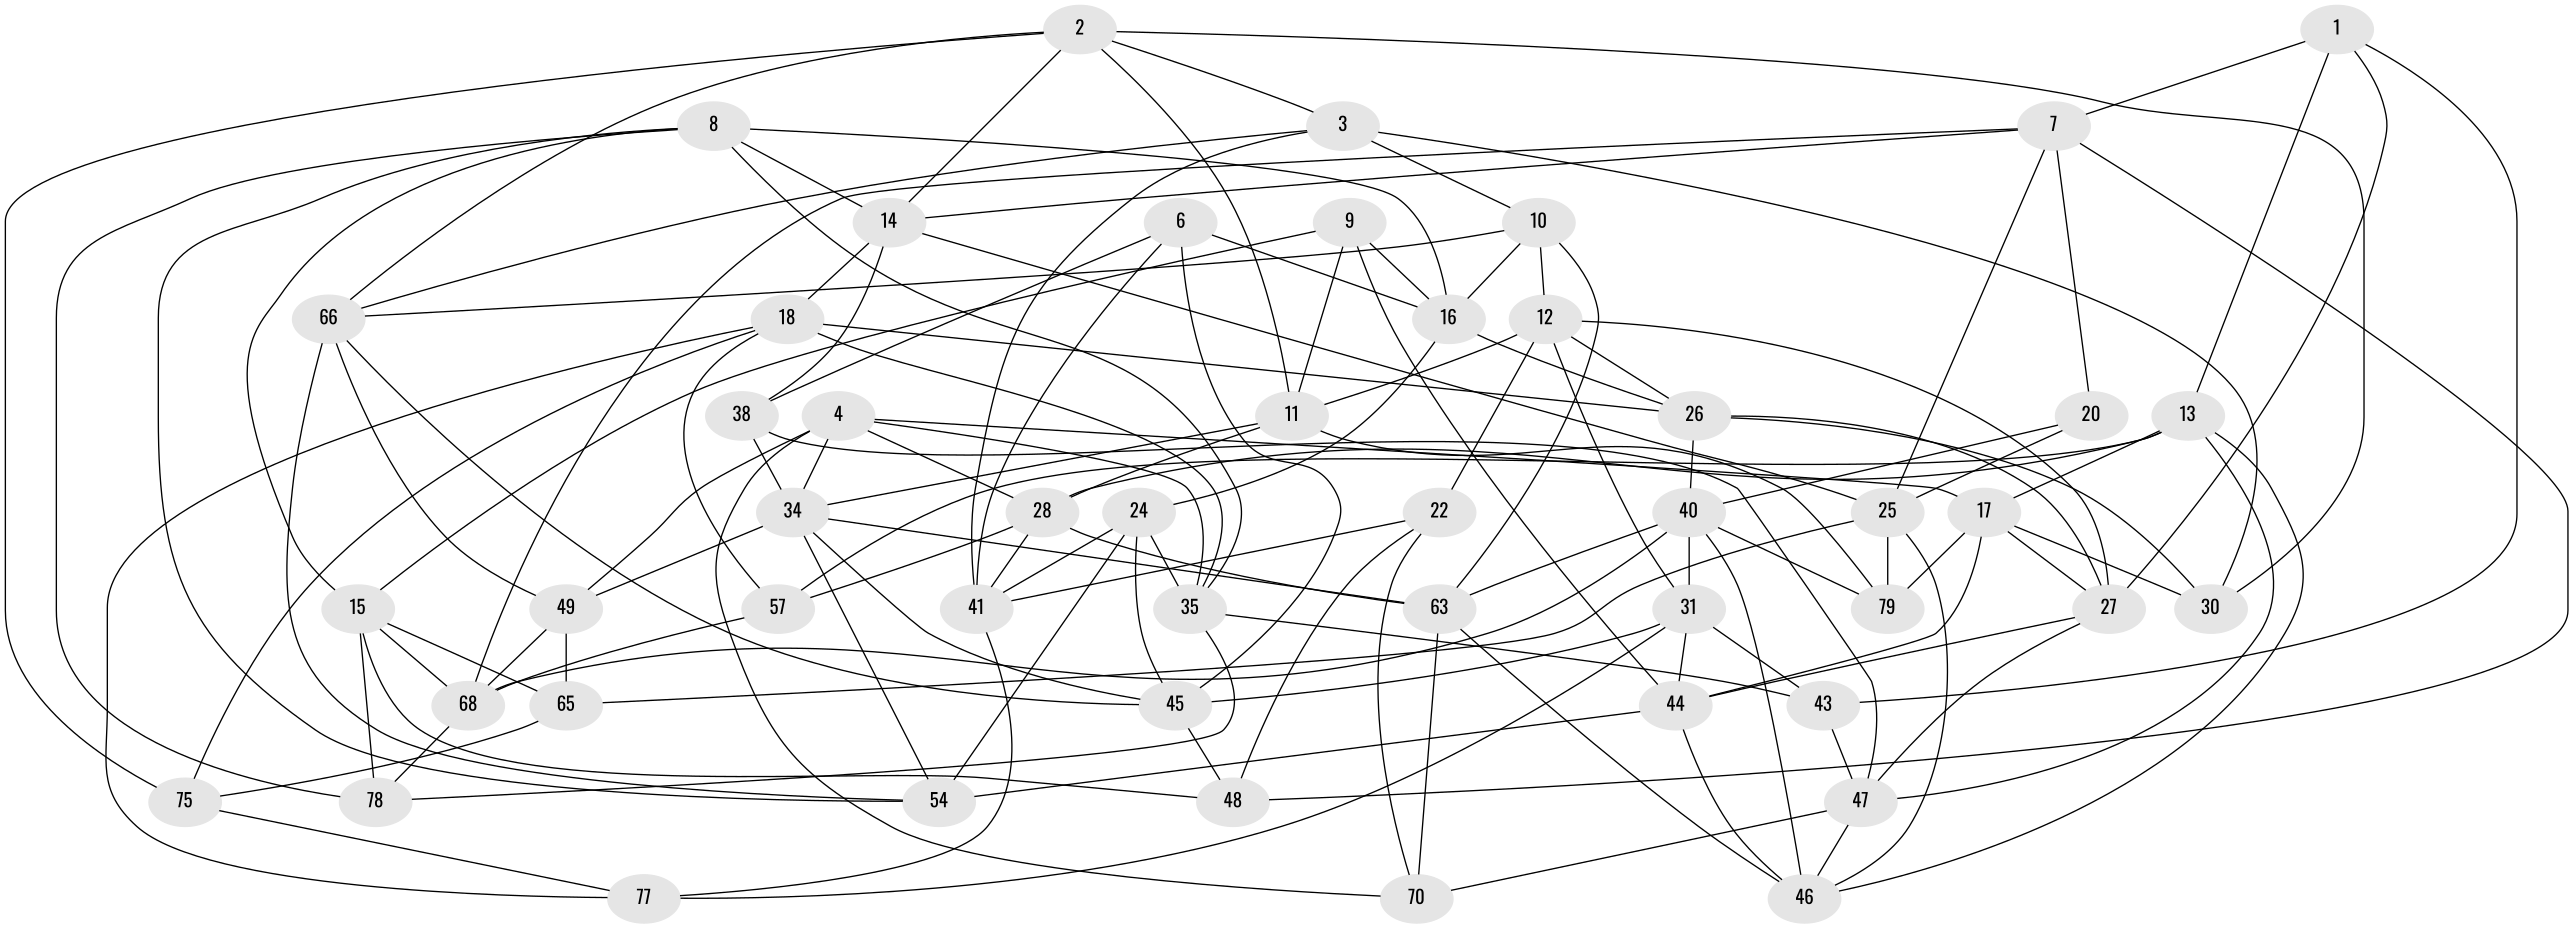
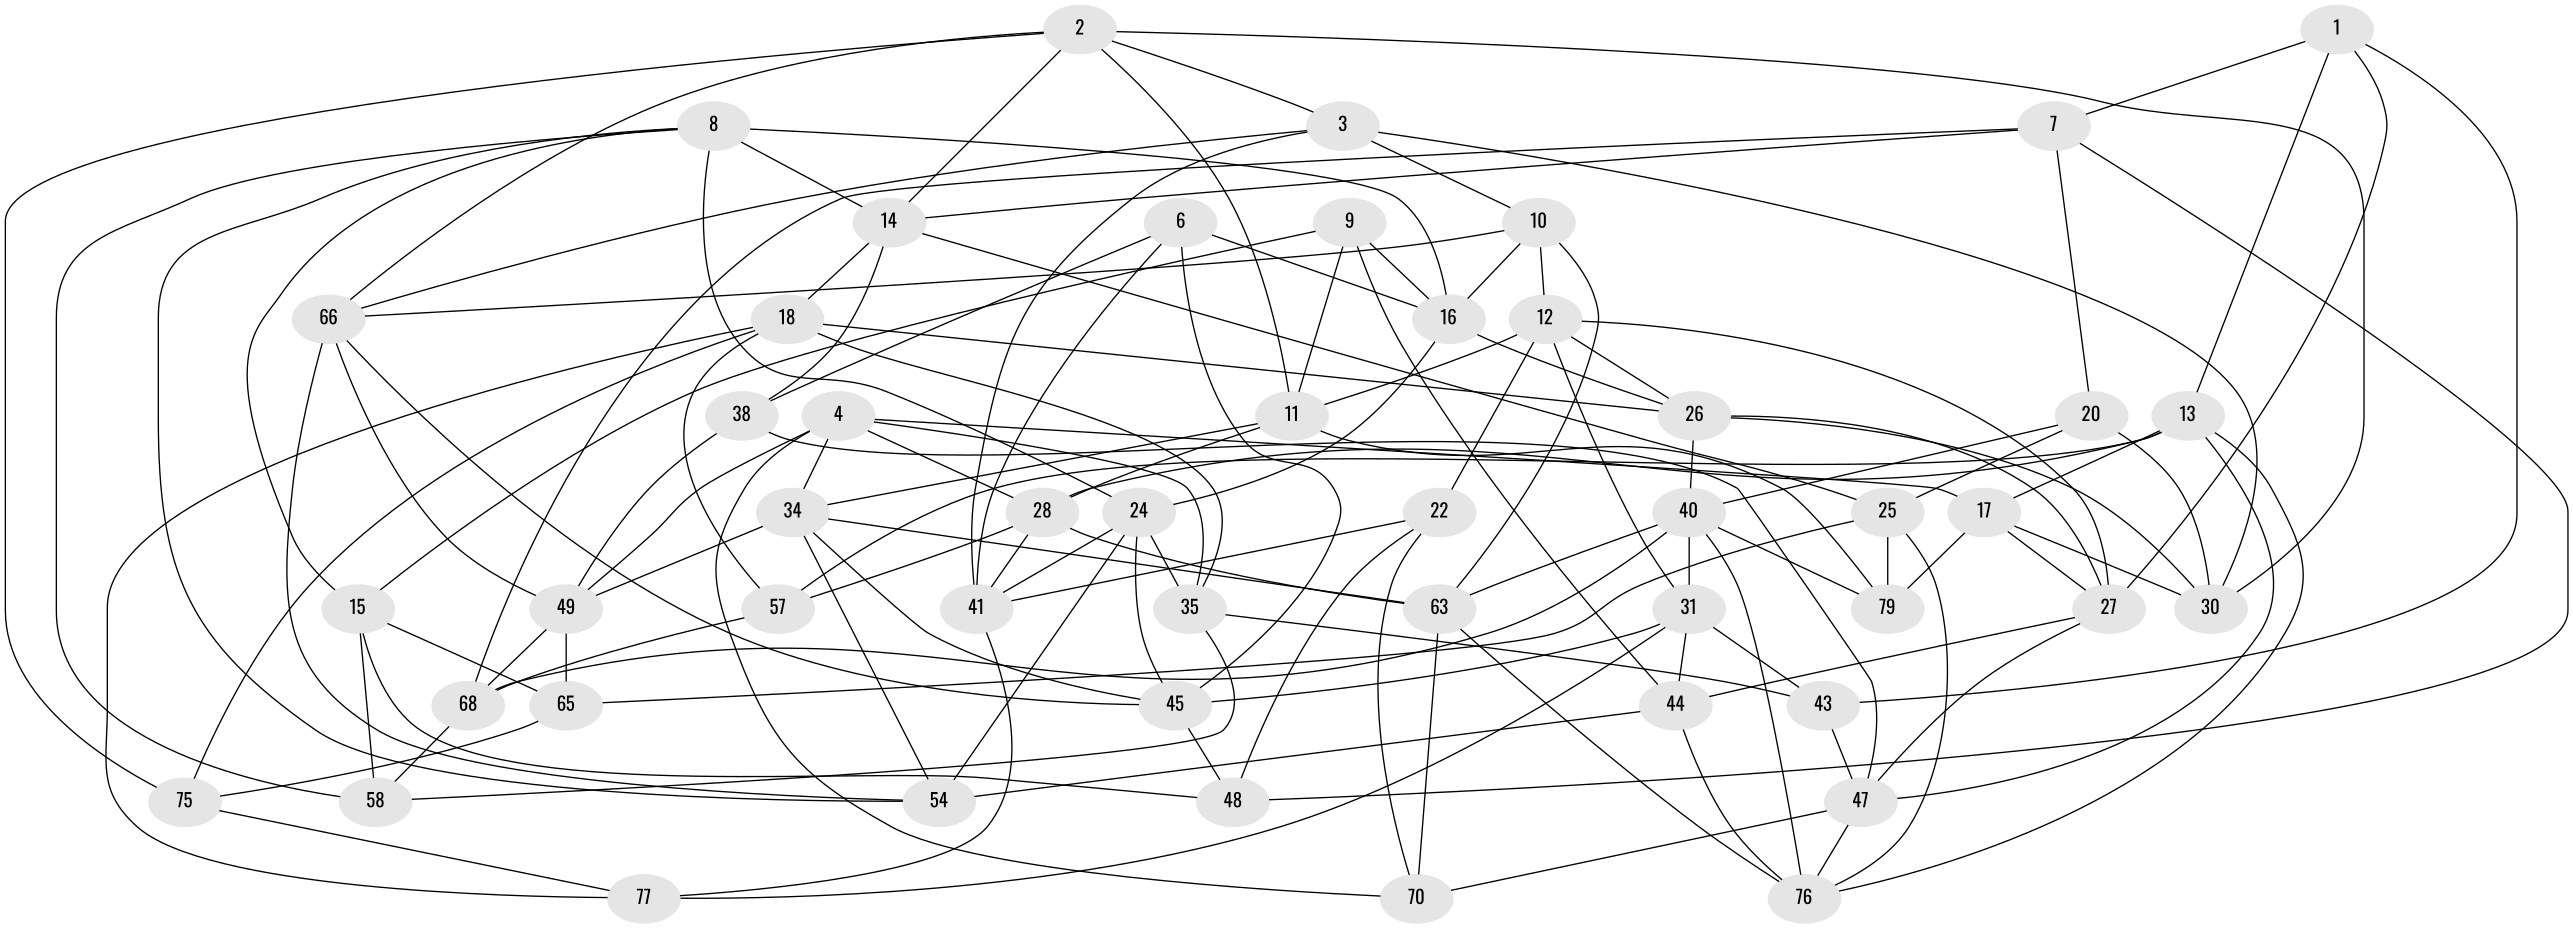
(1971, 319) -> none
(1038, 337) -> (847, 382)
(771, 471) -> (638, 501)
none -> (2184, 497)
(1901, 646) -> none
(413, 658) -> none
(376, 802) -> (376, 802)
(1805, 899) -> (1805, 899)
